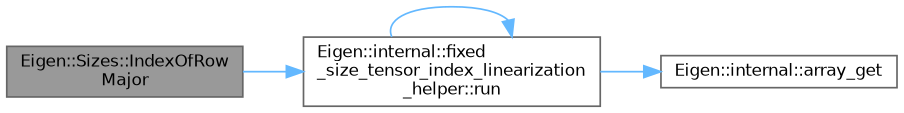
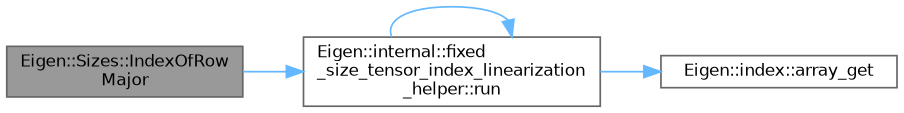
(779, 72) -> (779, 72)
